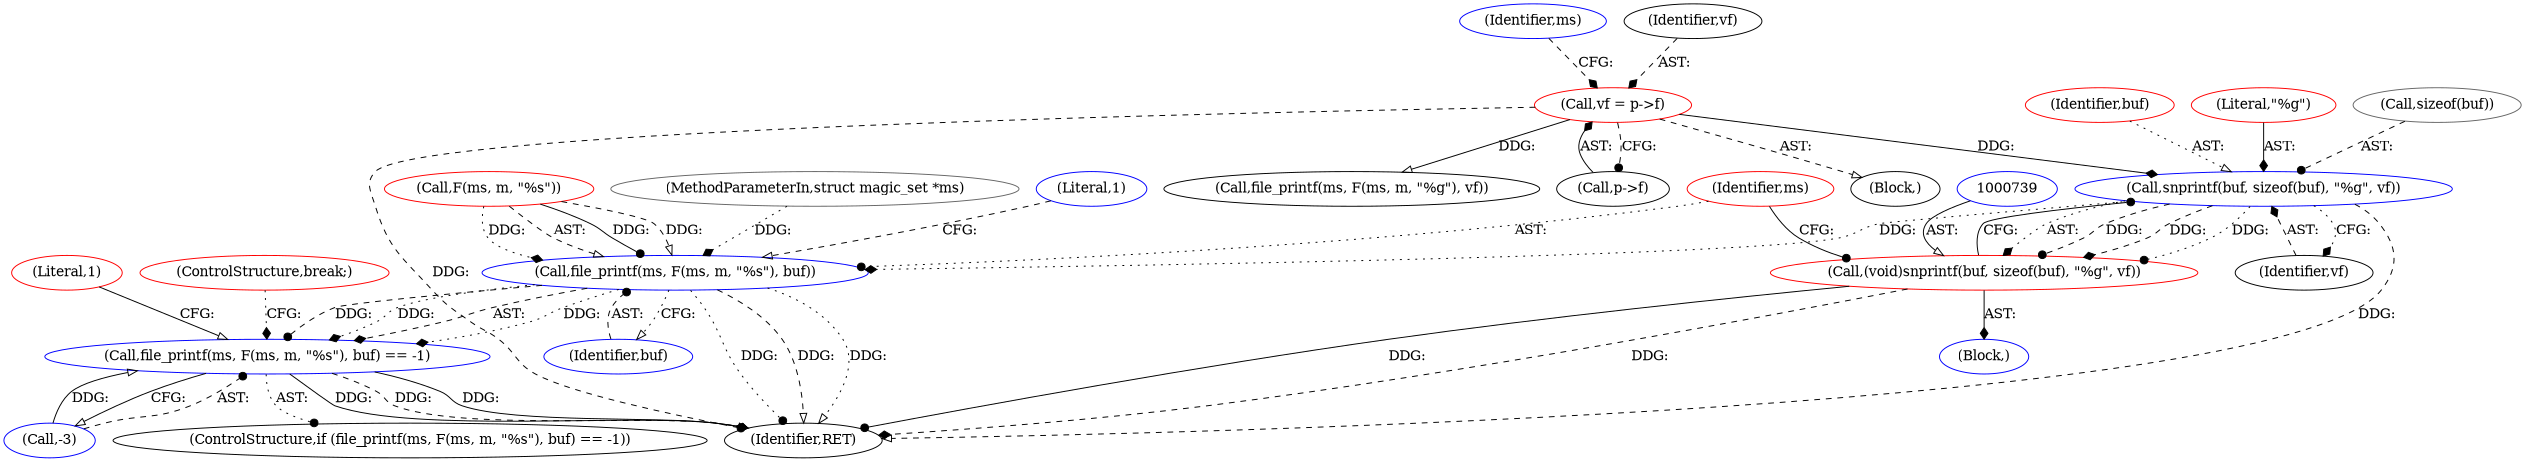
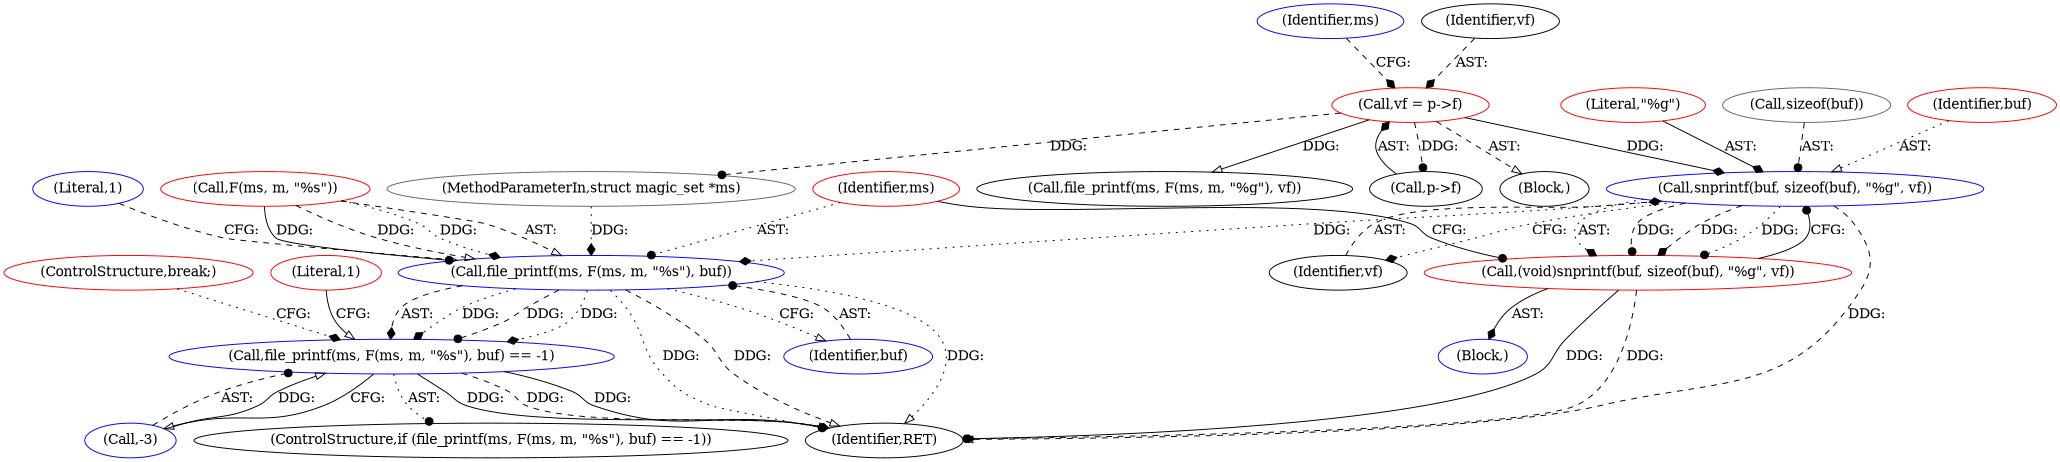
(713, 133) -> (1033, 144)
(1641, 147) -> (1442, 147)
(2007, 189) -> none
